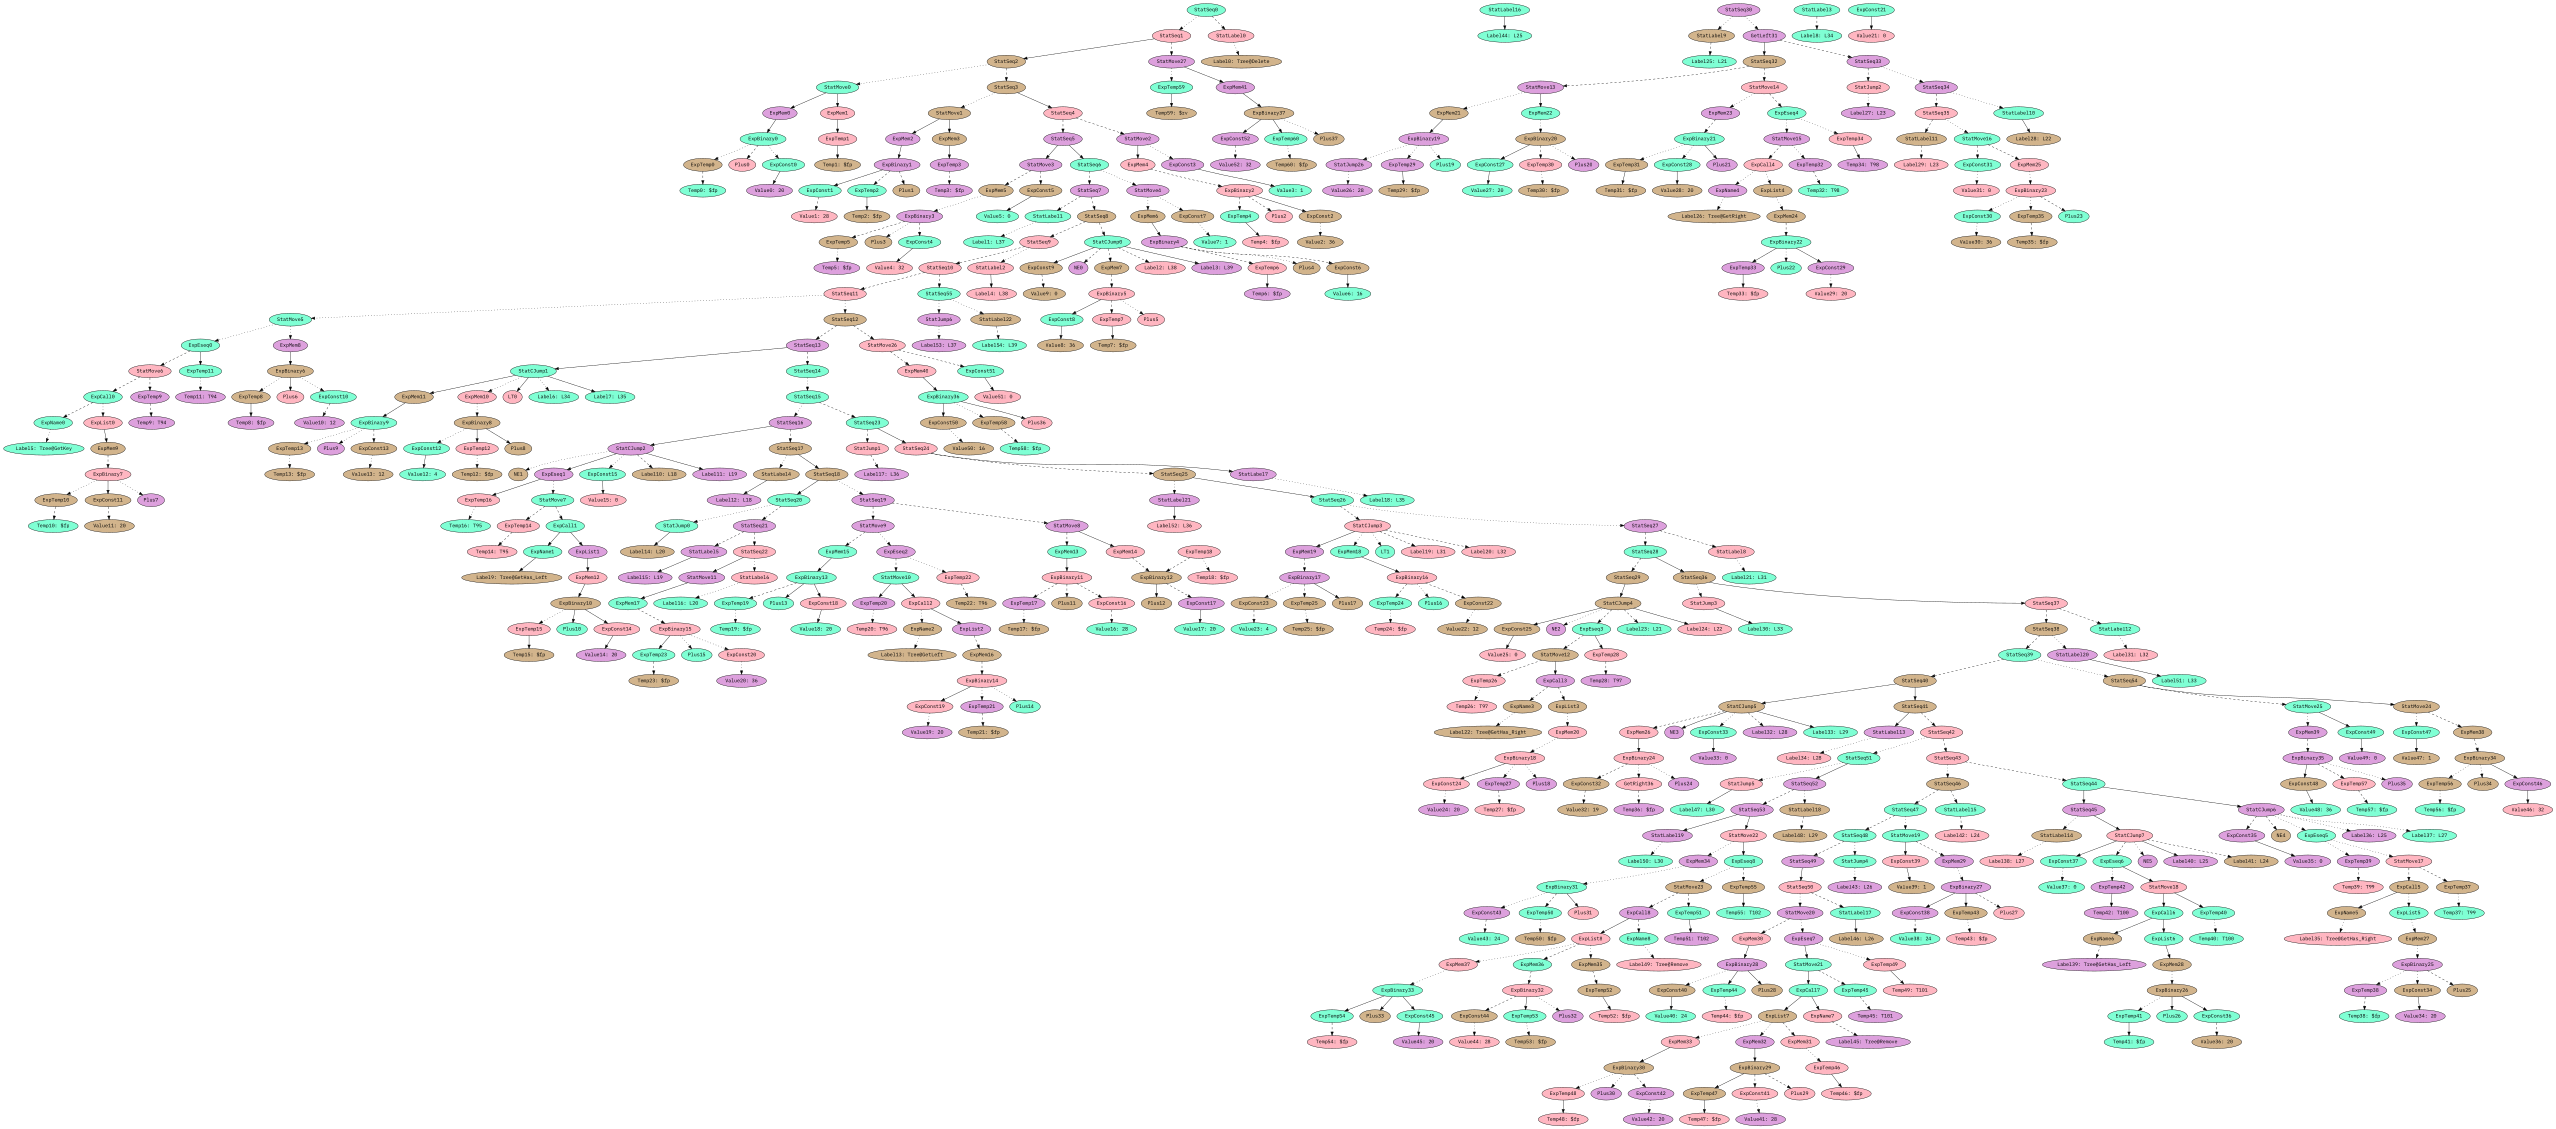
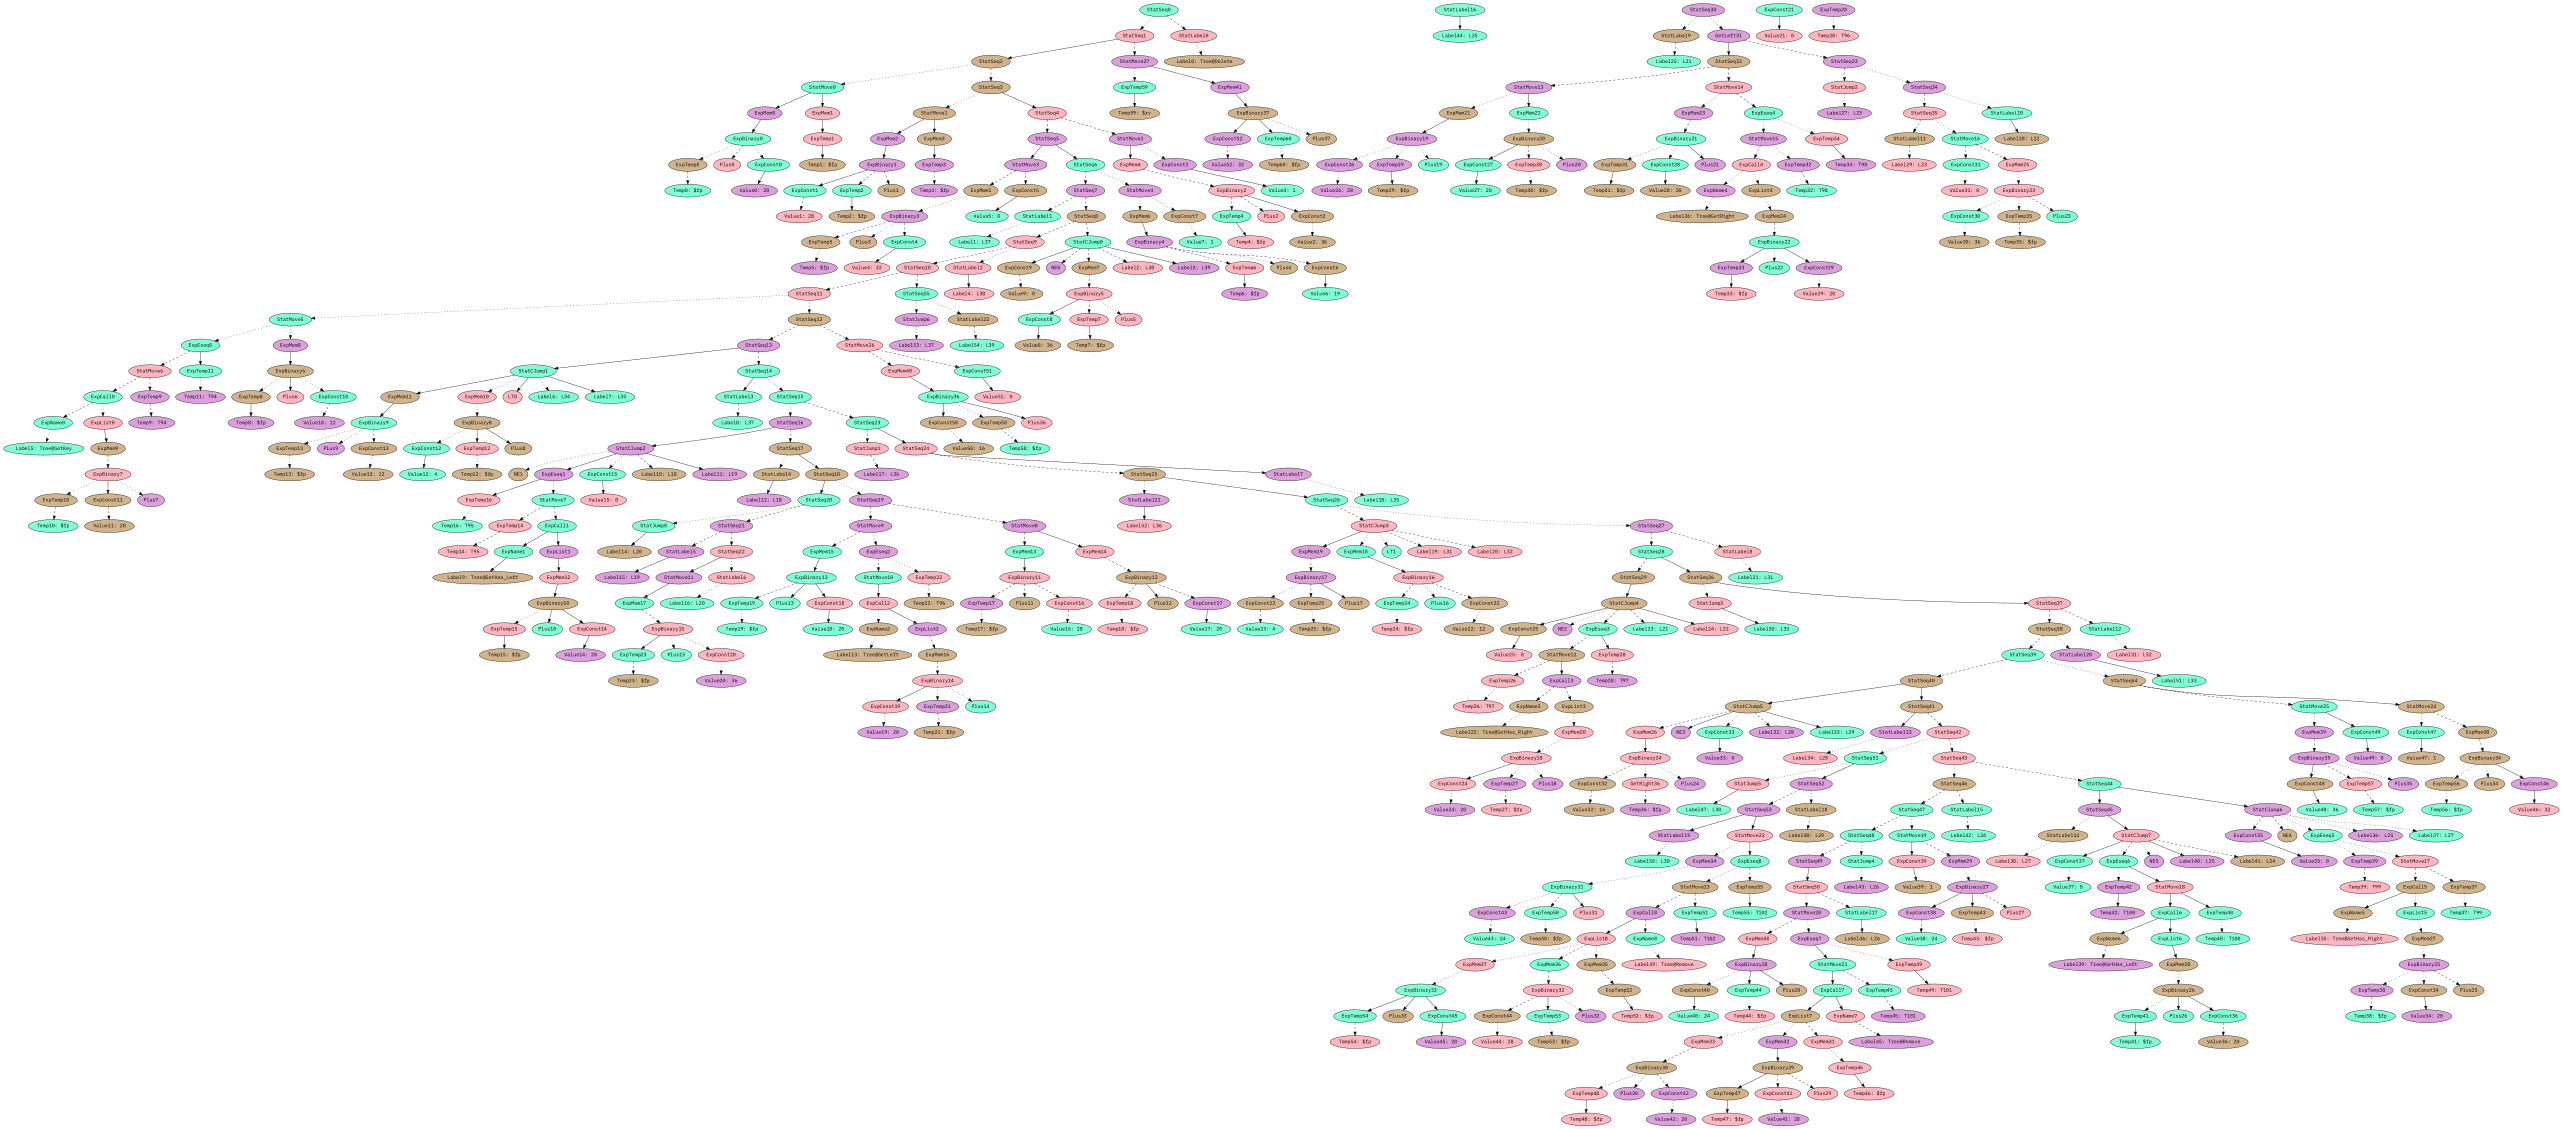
(1817, 36) -> (738, 423)
(1349, 165) -> (1340, 165)
(1348, 294) -> (1325, 294)
none -> (750, 383)
(1180, 564) -> (1132, 589)
(886, 589) -> none
(1583, 810) -> (1589, 810)
(1962, 836) -> (1968, 836)
(1657, 1054) -> (1679, 1054)
